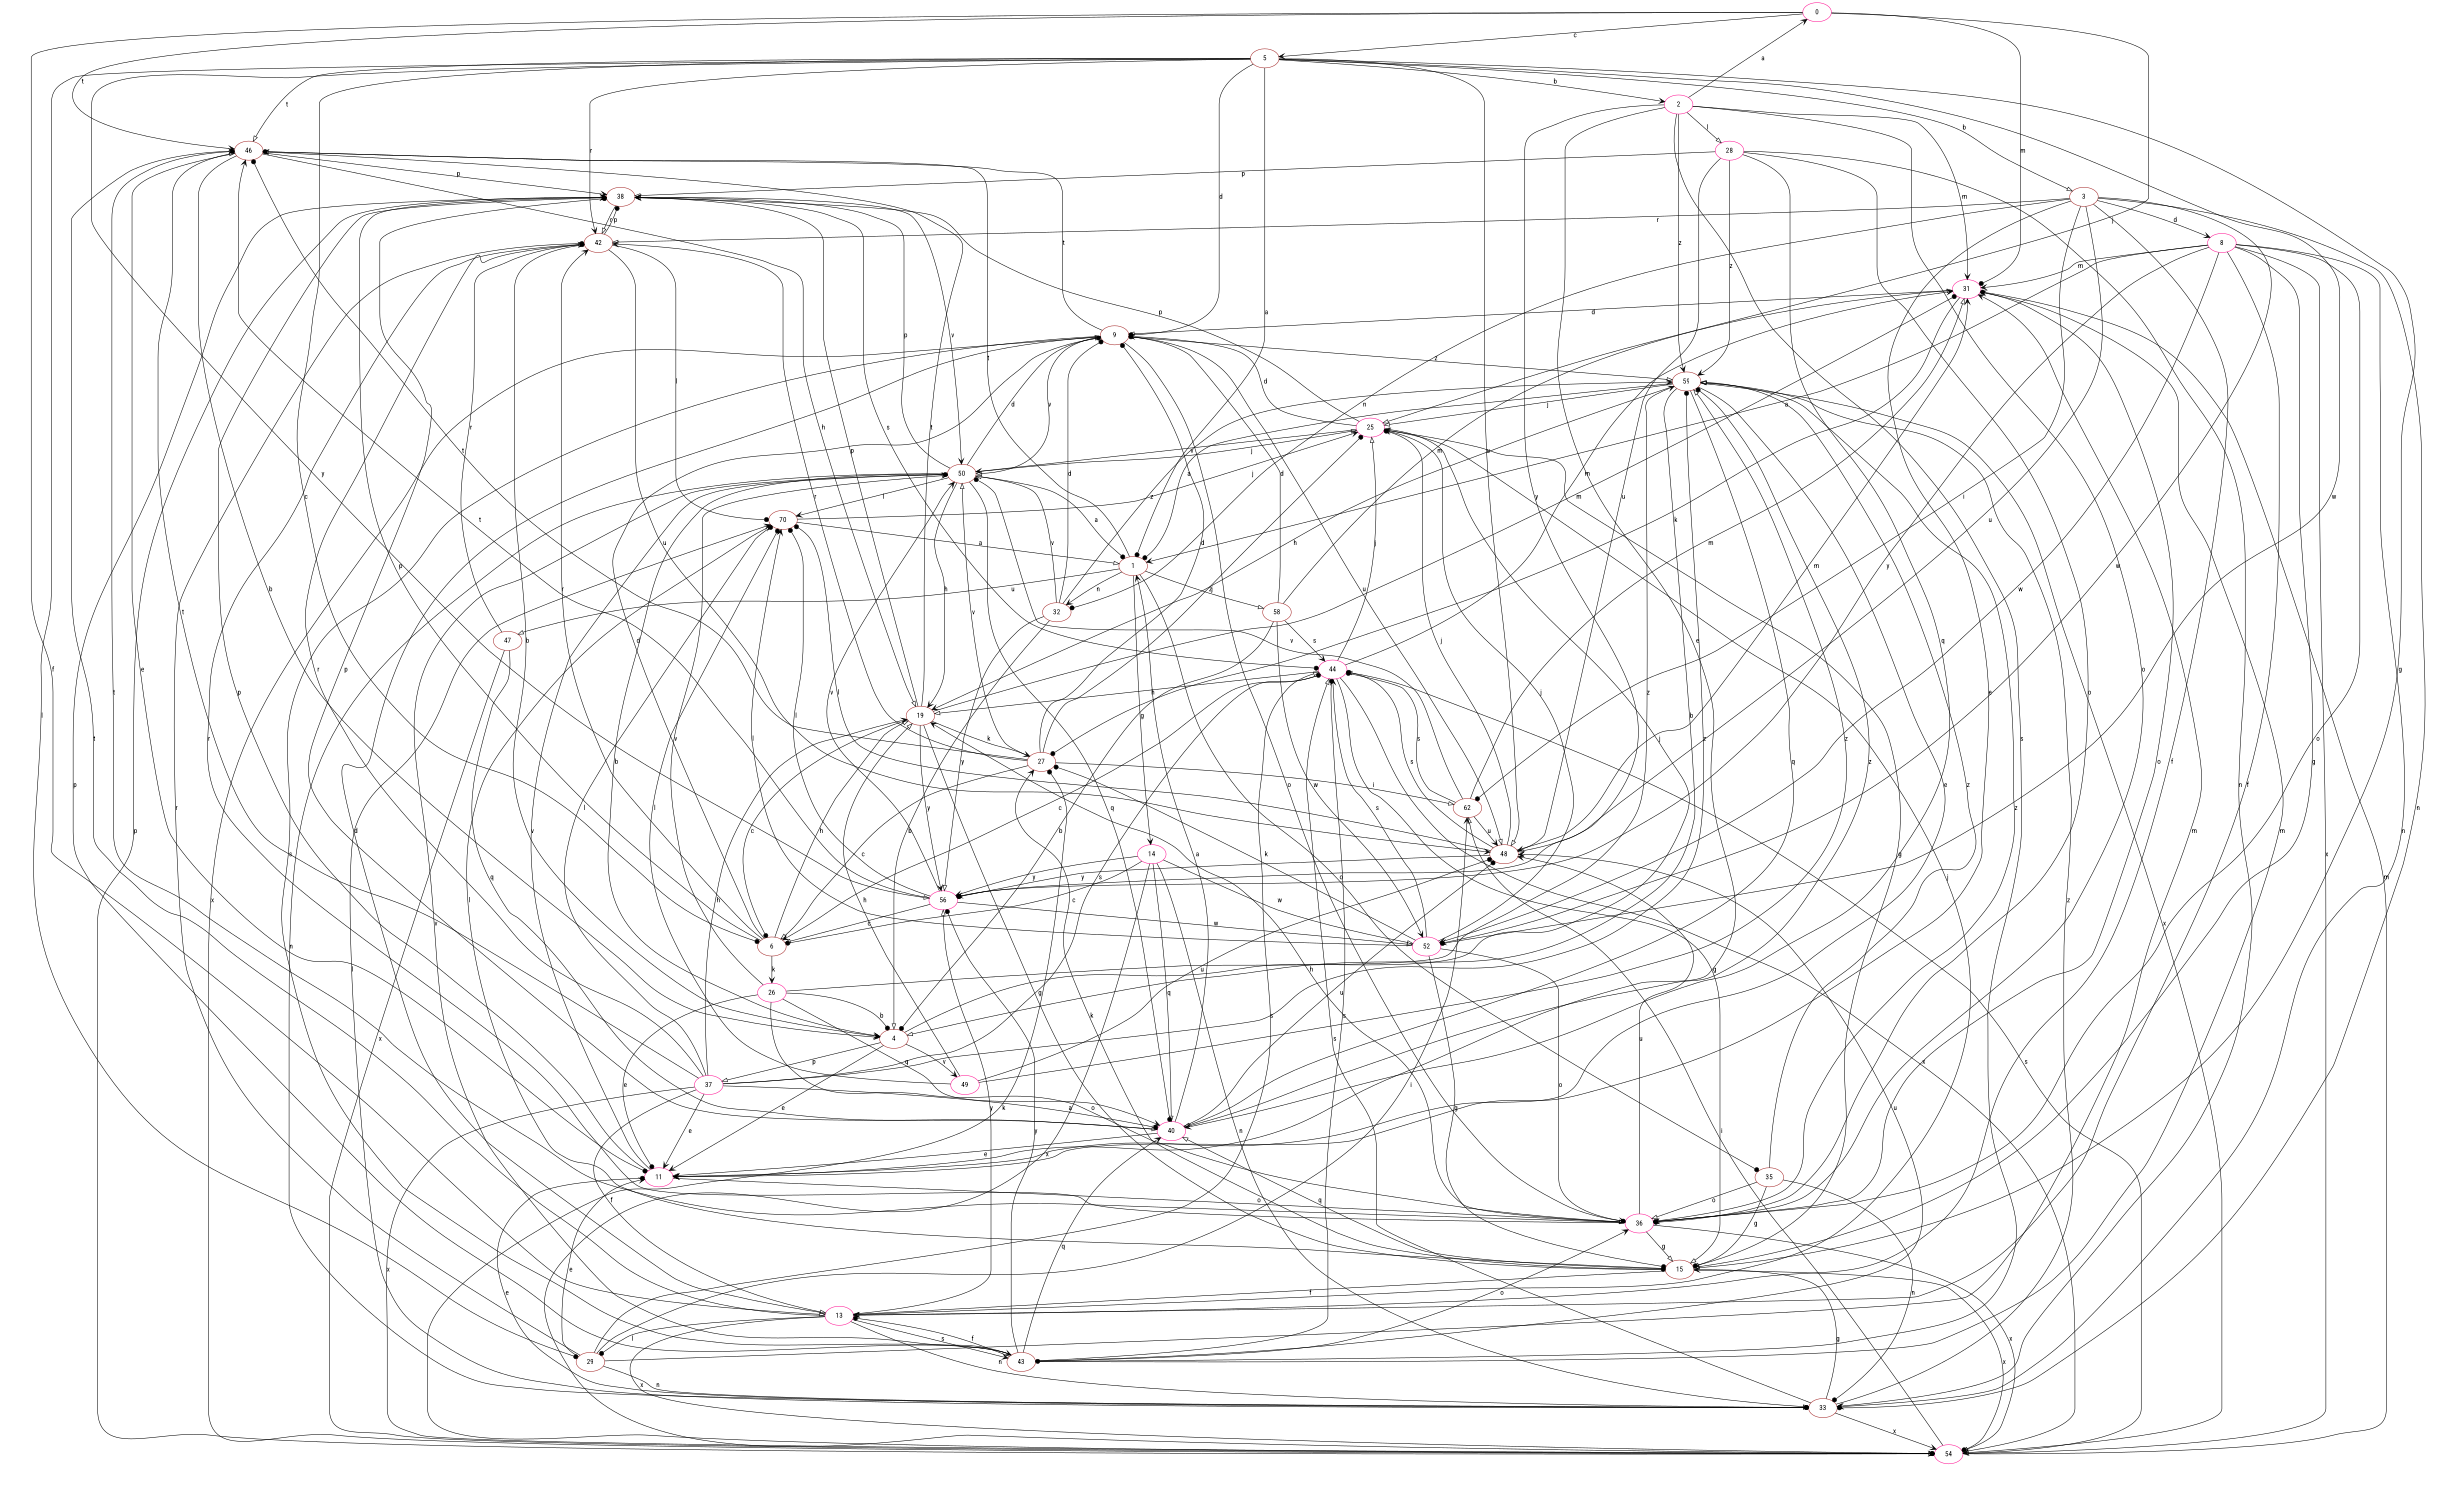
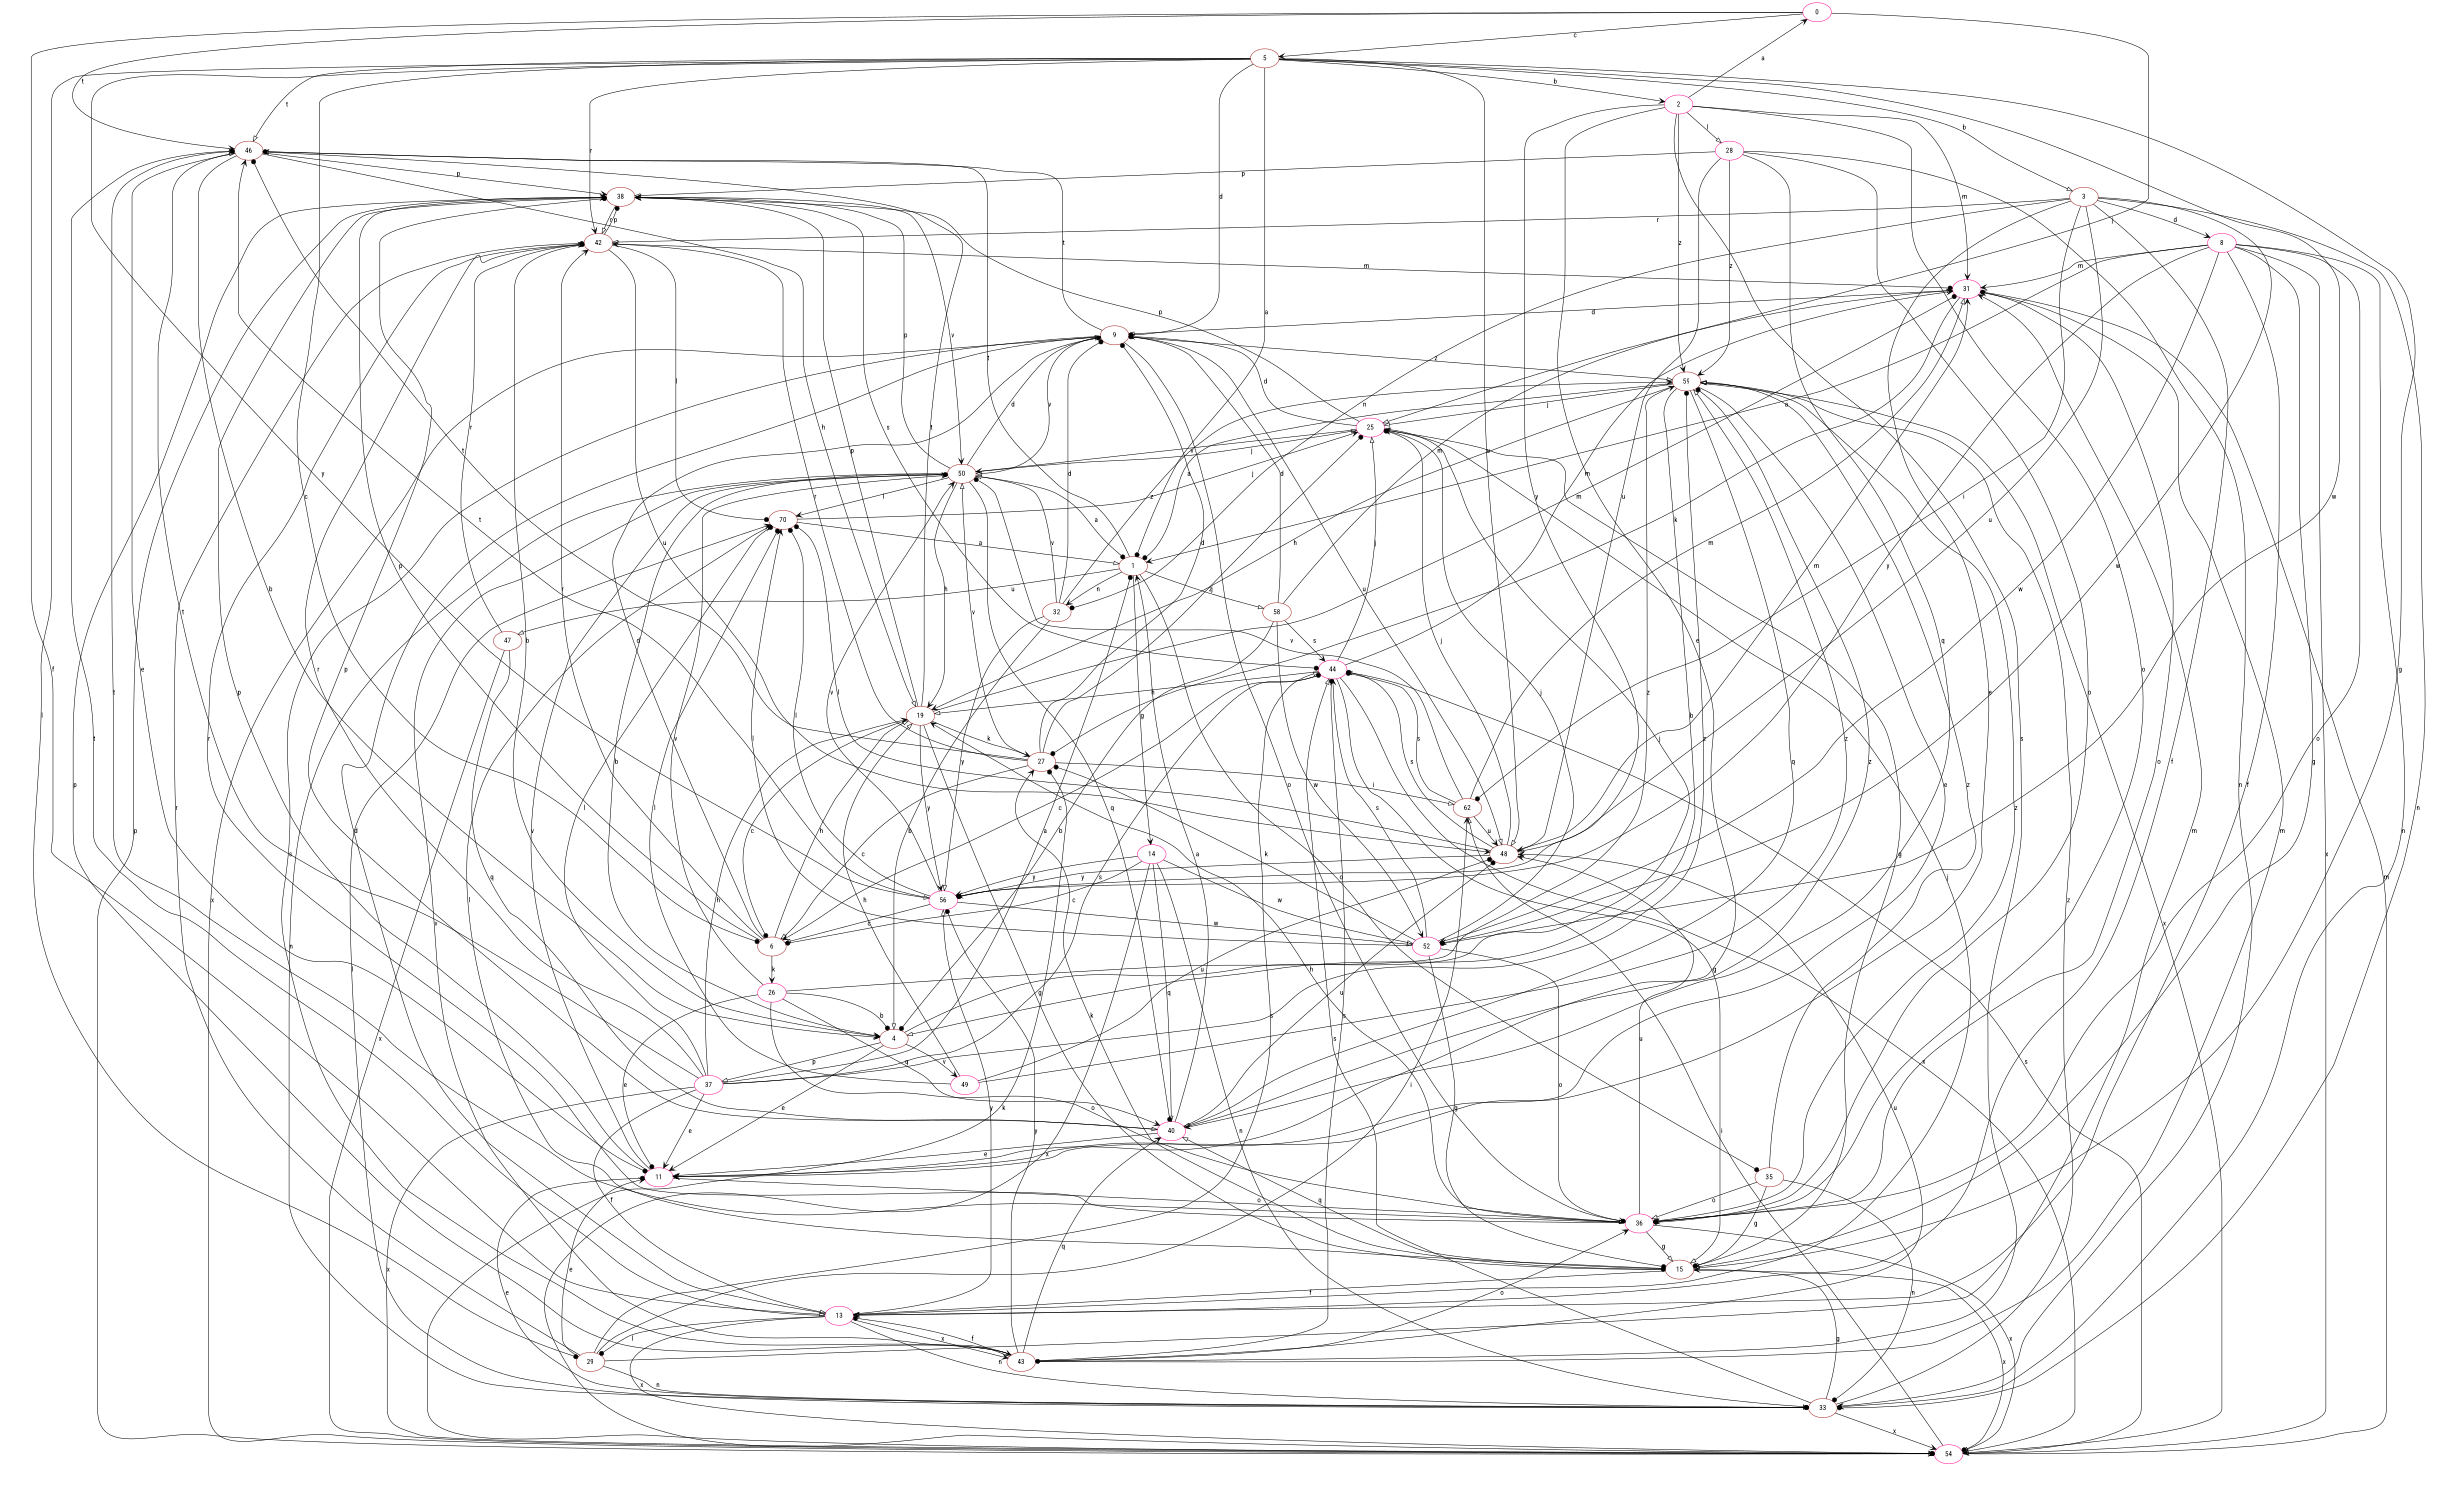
(2020, 78) -> (1280, 266)
(1025, 1106) -> (1006, 915)
(943, 1339) -> (943, 1339)
